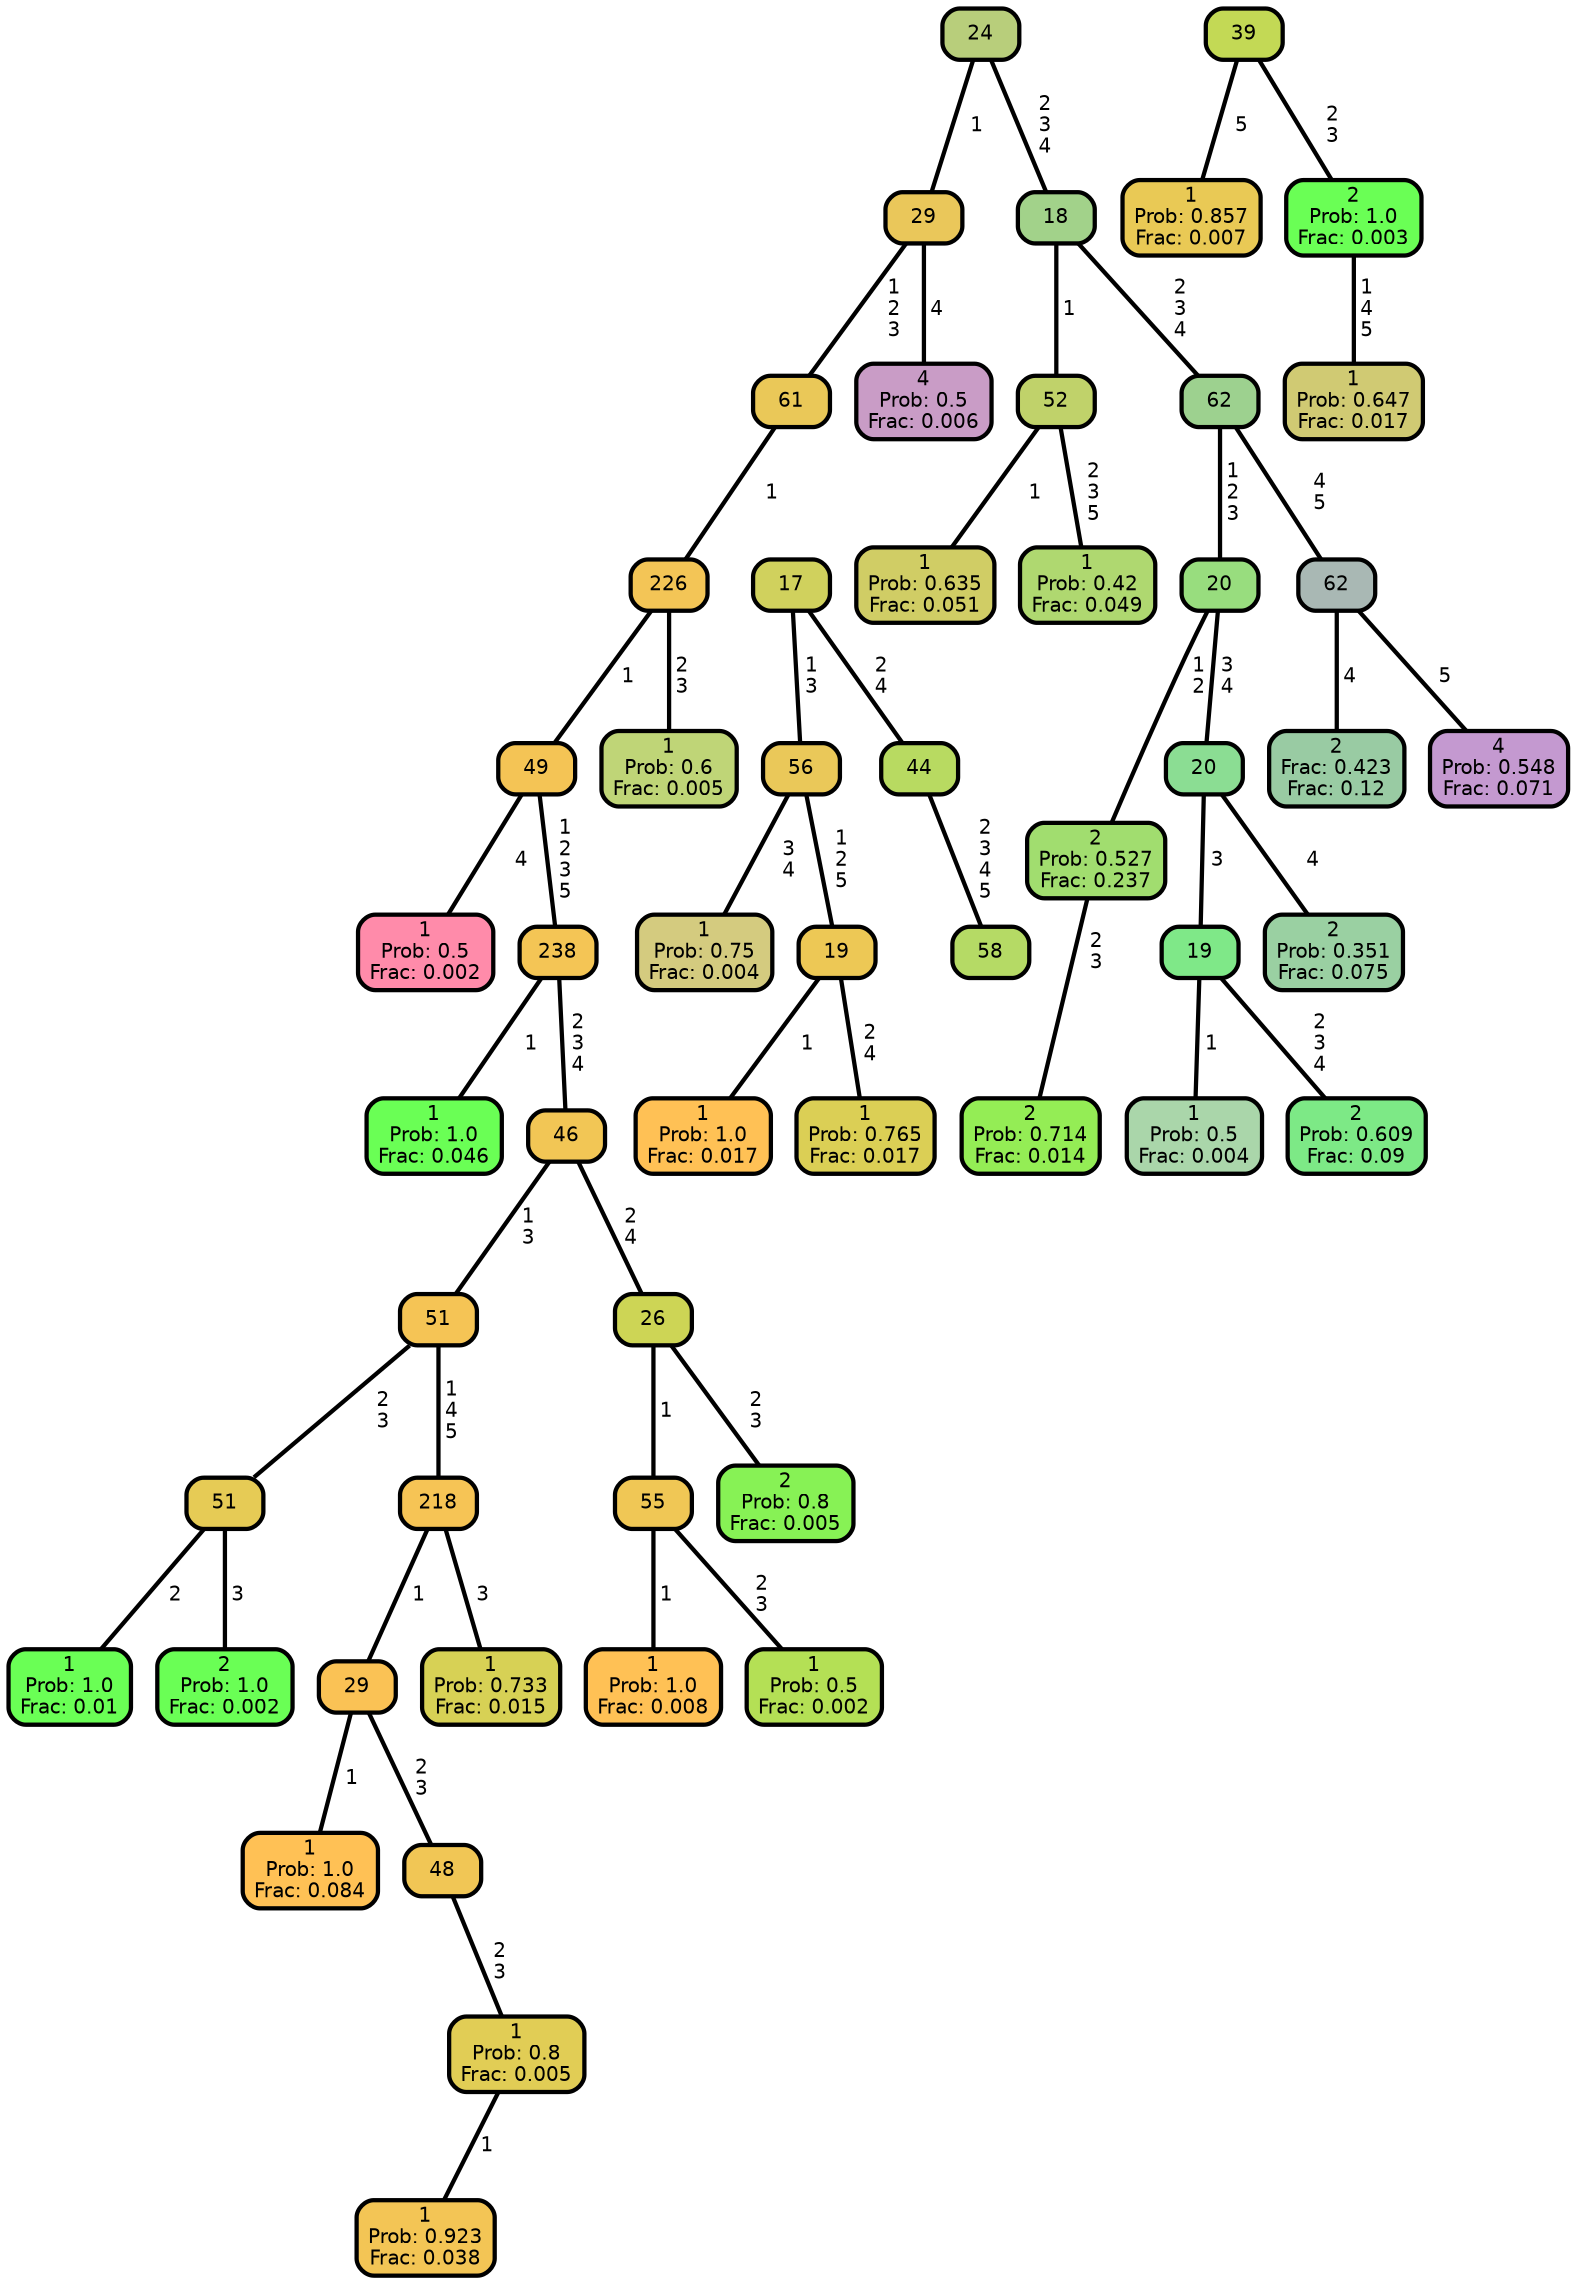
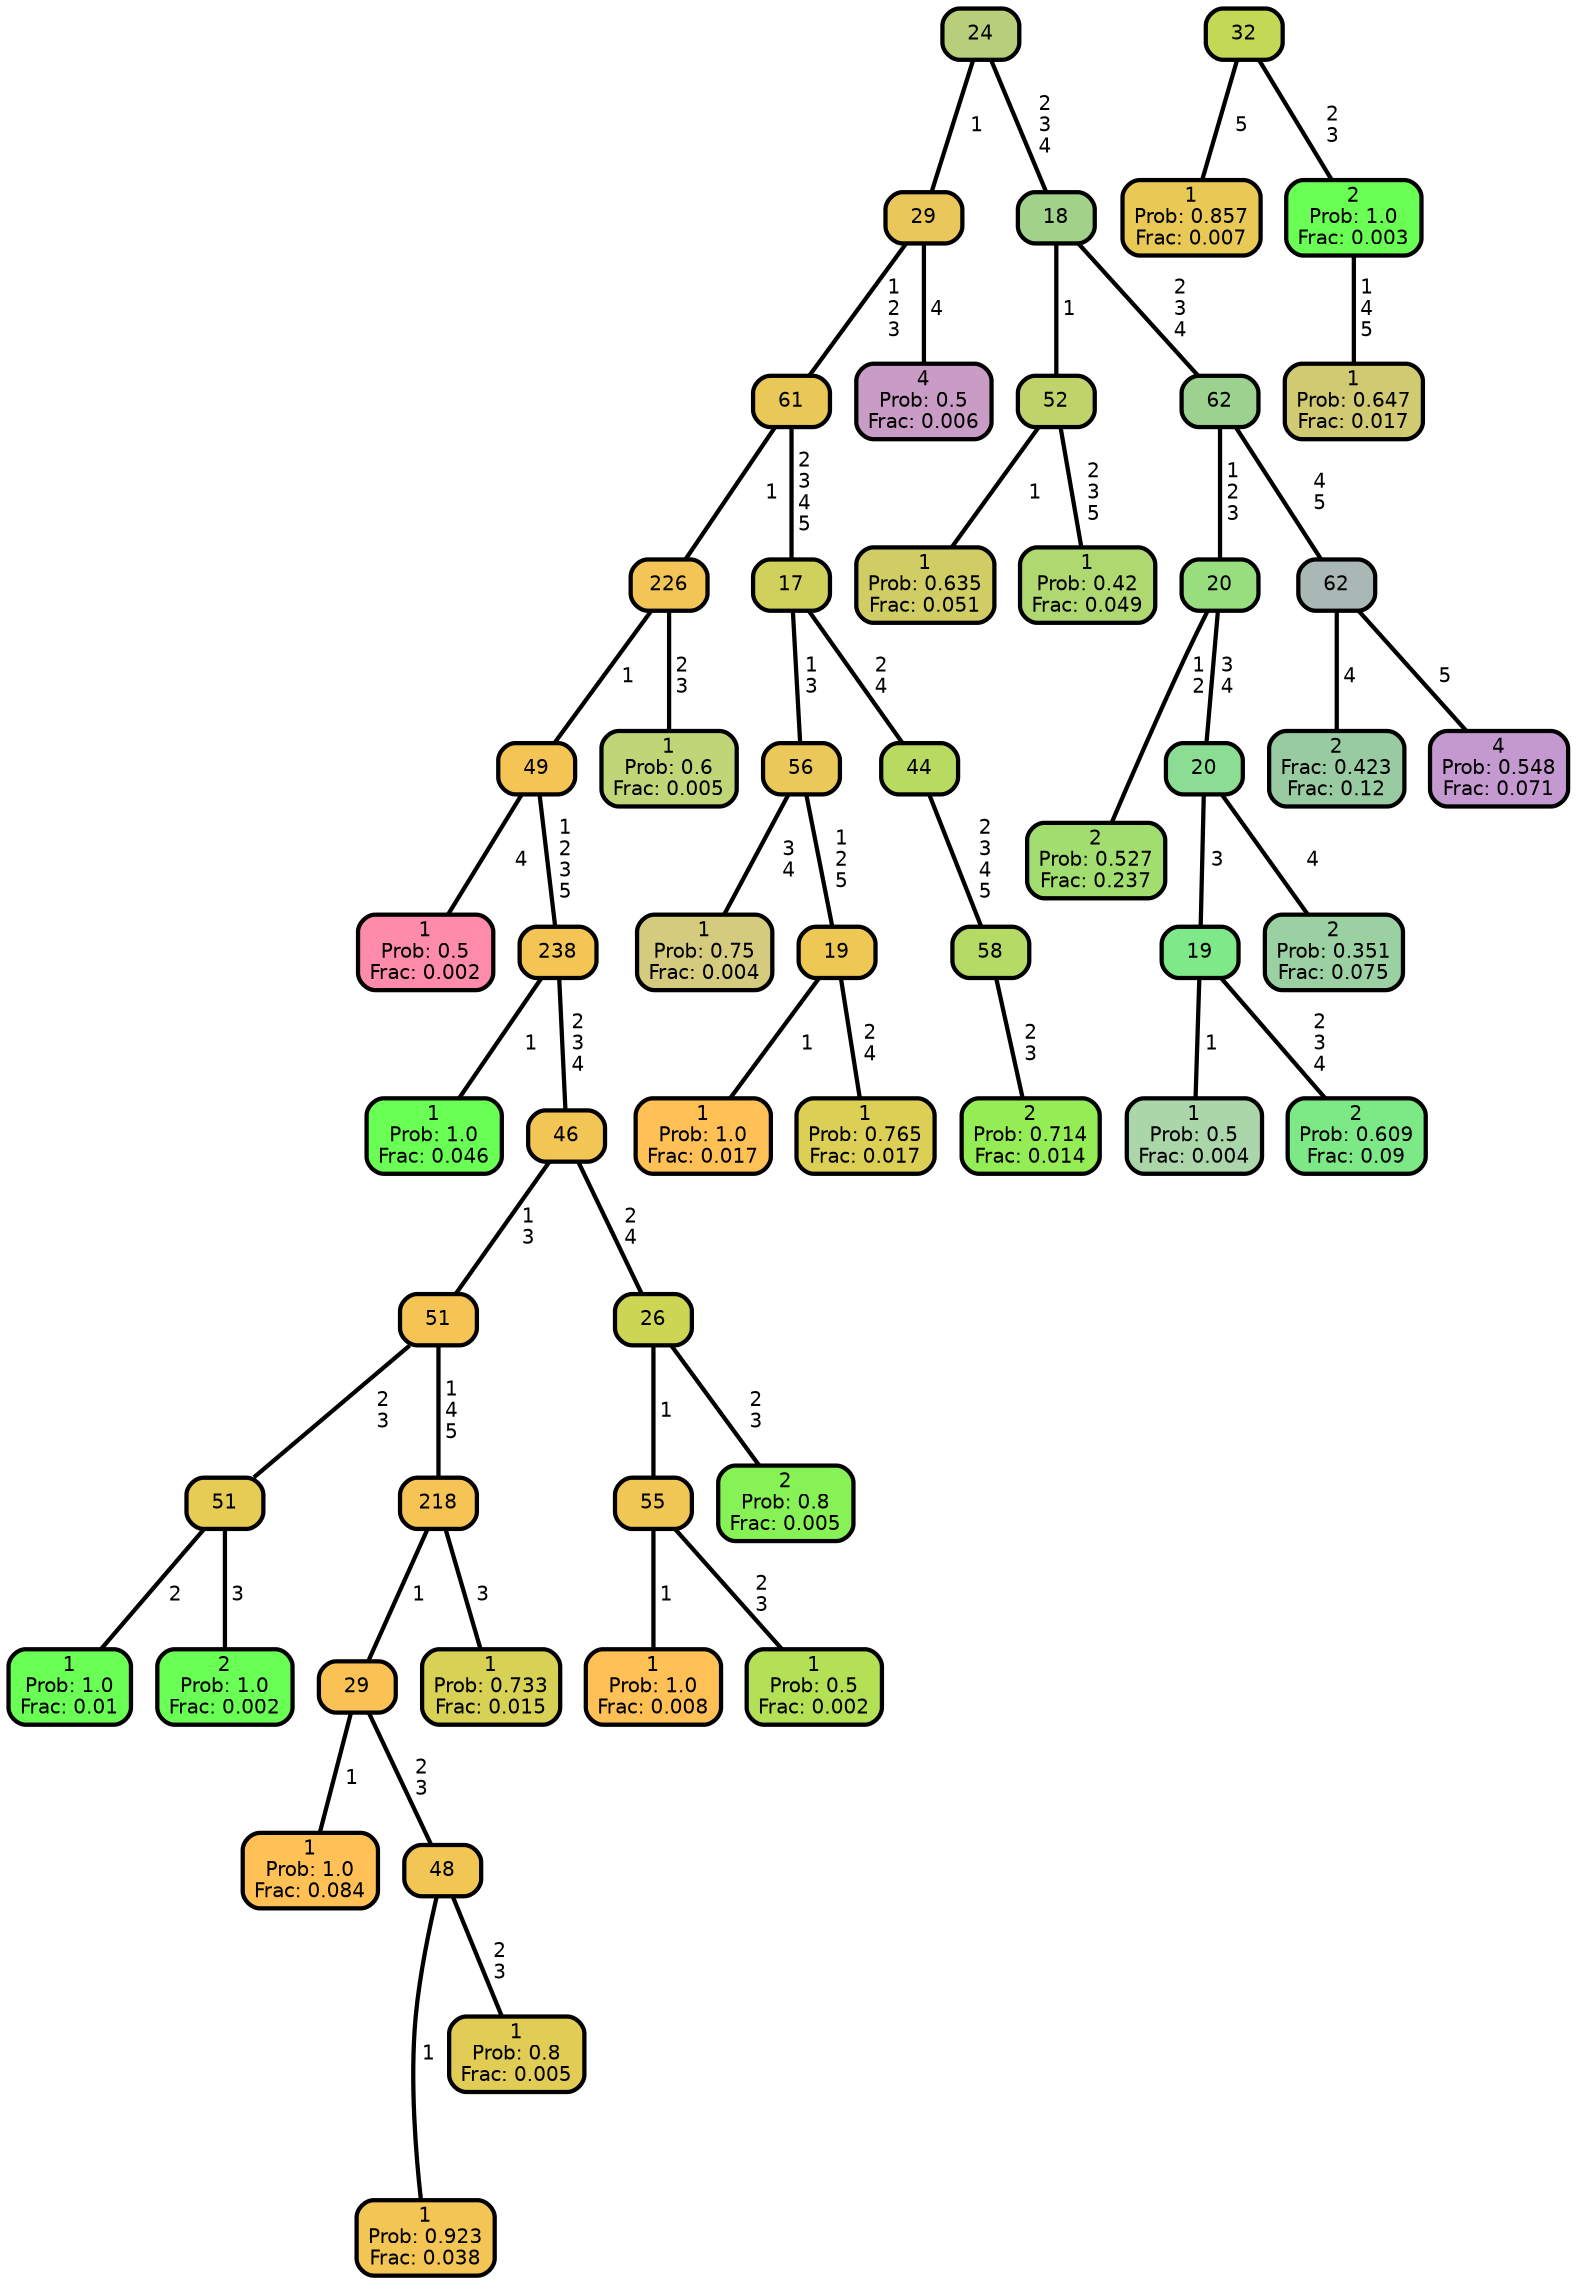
(1244, 34) -> (1244, 34)
none -> (792, 493)
(1063, 998) -> (1009, 1038)
(471, 2146) -> (414, 2047)
